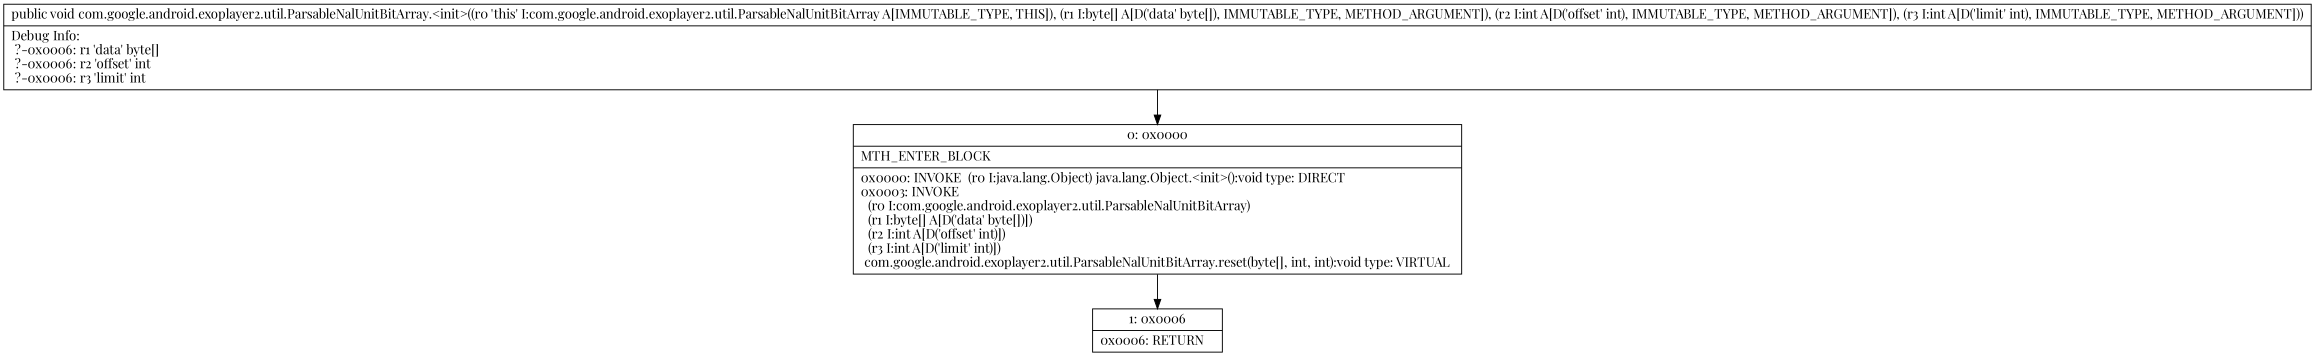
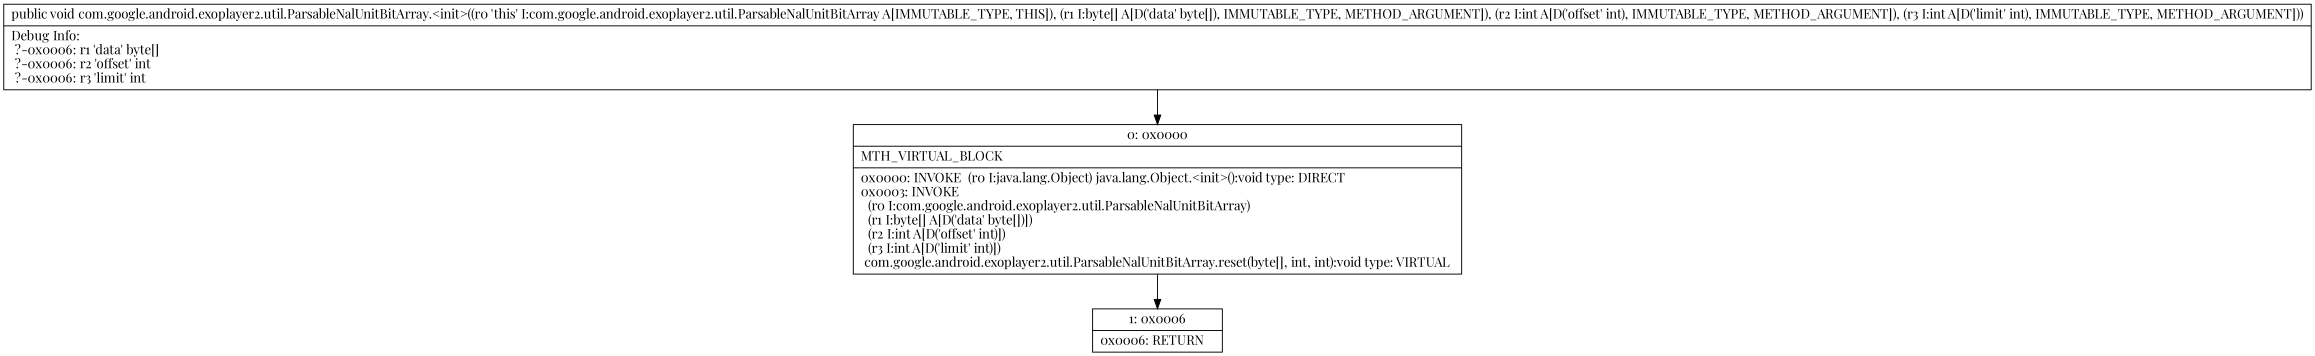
(926, 157) -> (932, 157)
